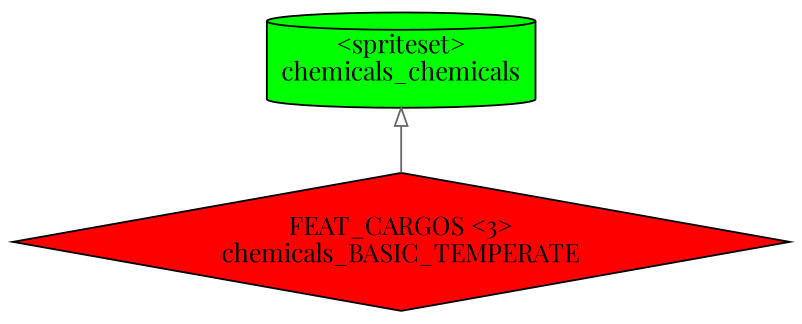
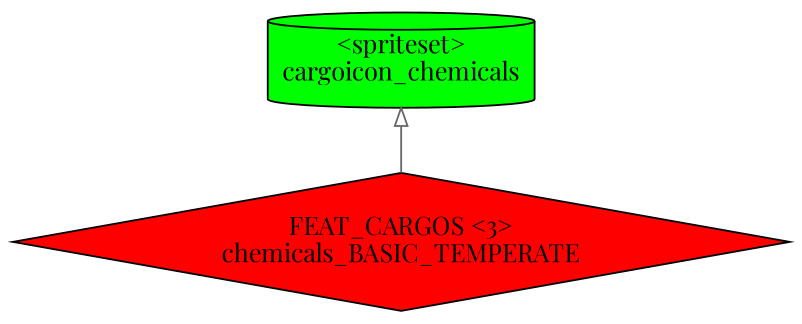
(401, 60) -> (401, 60)
